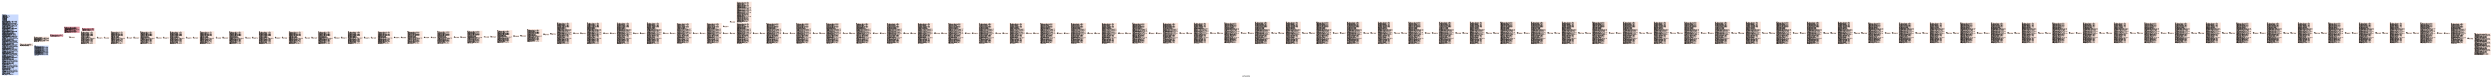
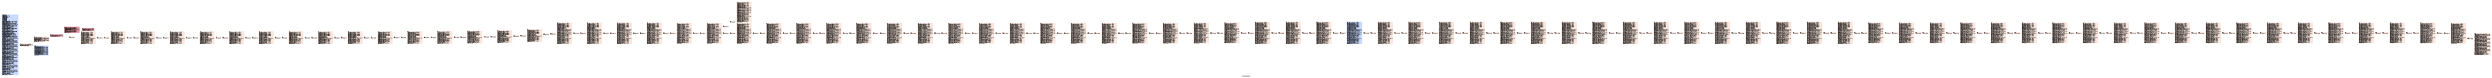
(1354, 33) -> (1354, 33)
